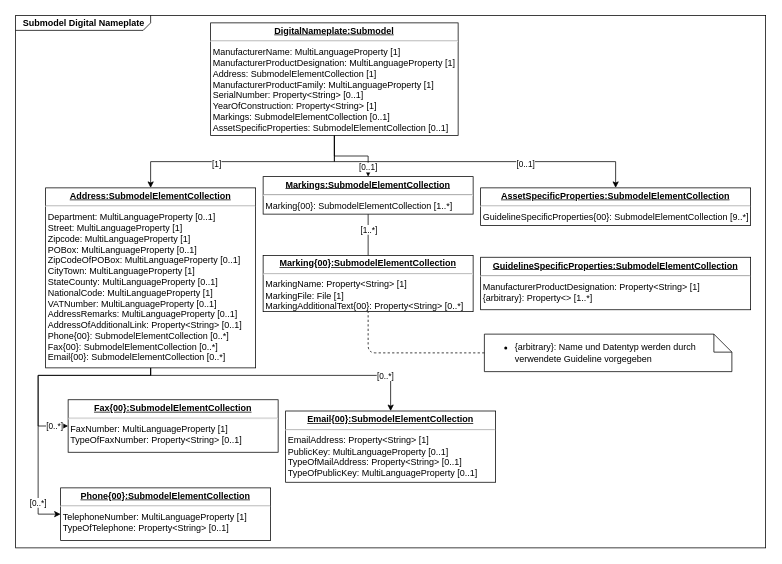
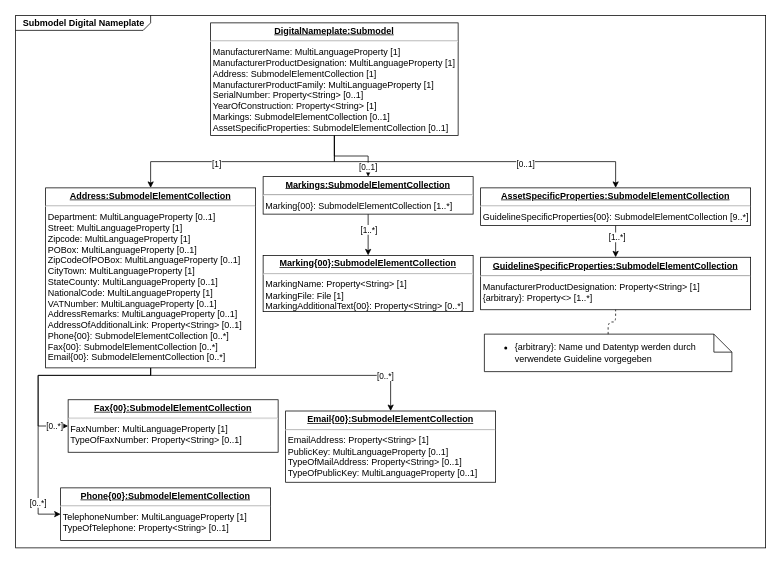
none -> (615, 238)
(368, 251) -> (368, 249)
(409, 353) -> (612, 322)
